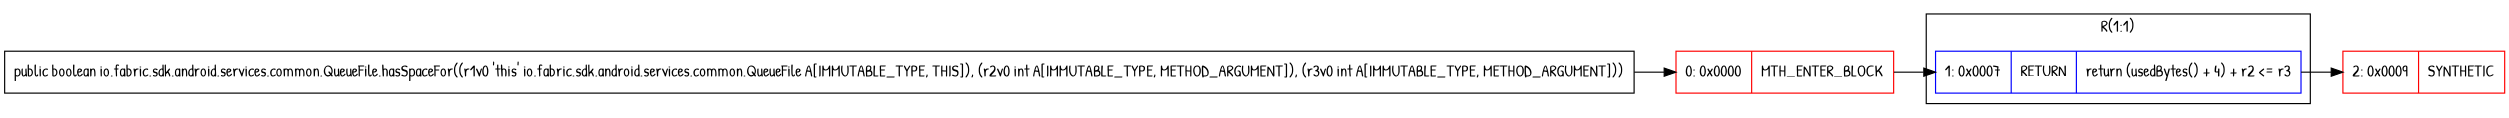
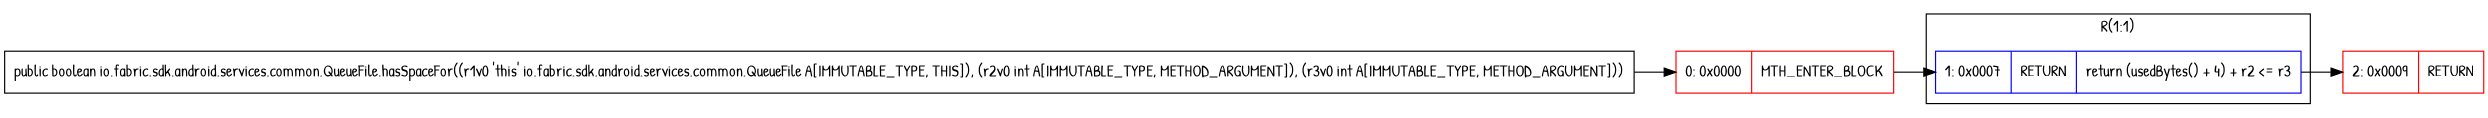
(2462, 72) -> (2451, 72)
